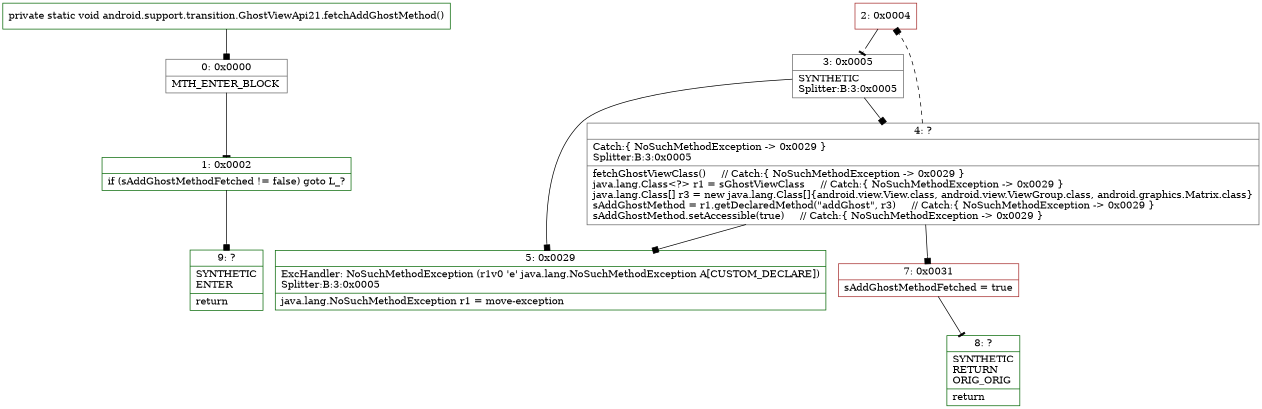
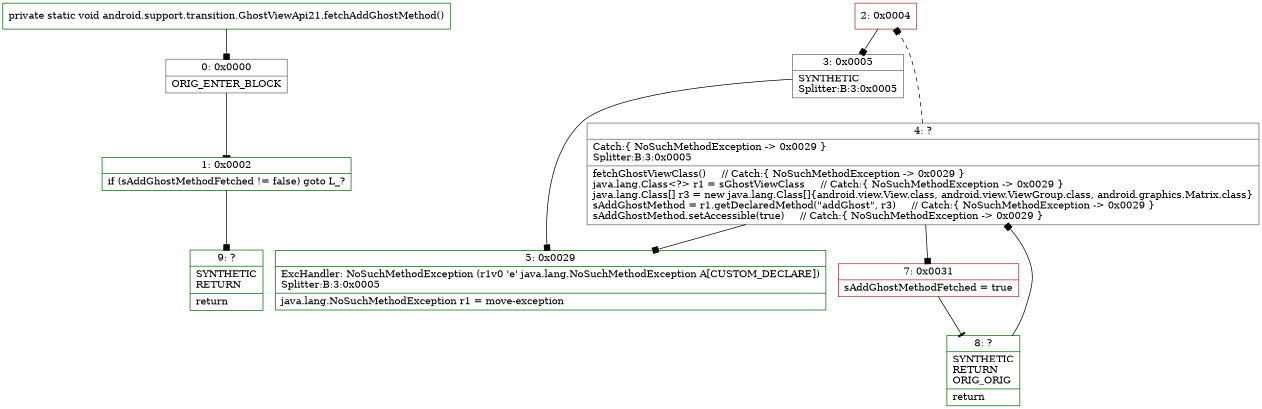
(872, 39) -> (872, 39)
(225, 84) -> (227, 84)
(872, 108) -> (1032, 282)
(214, 285) -> (218, 285)
